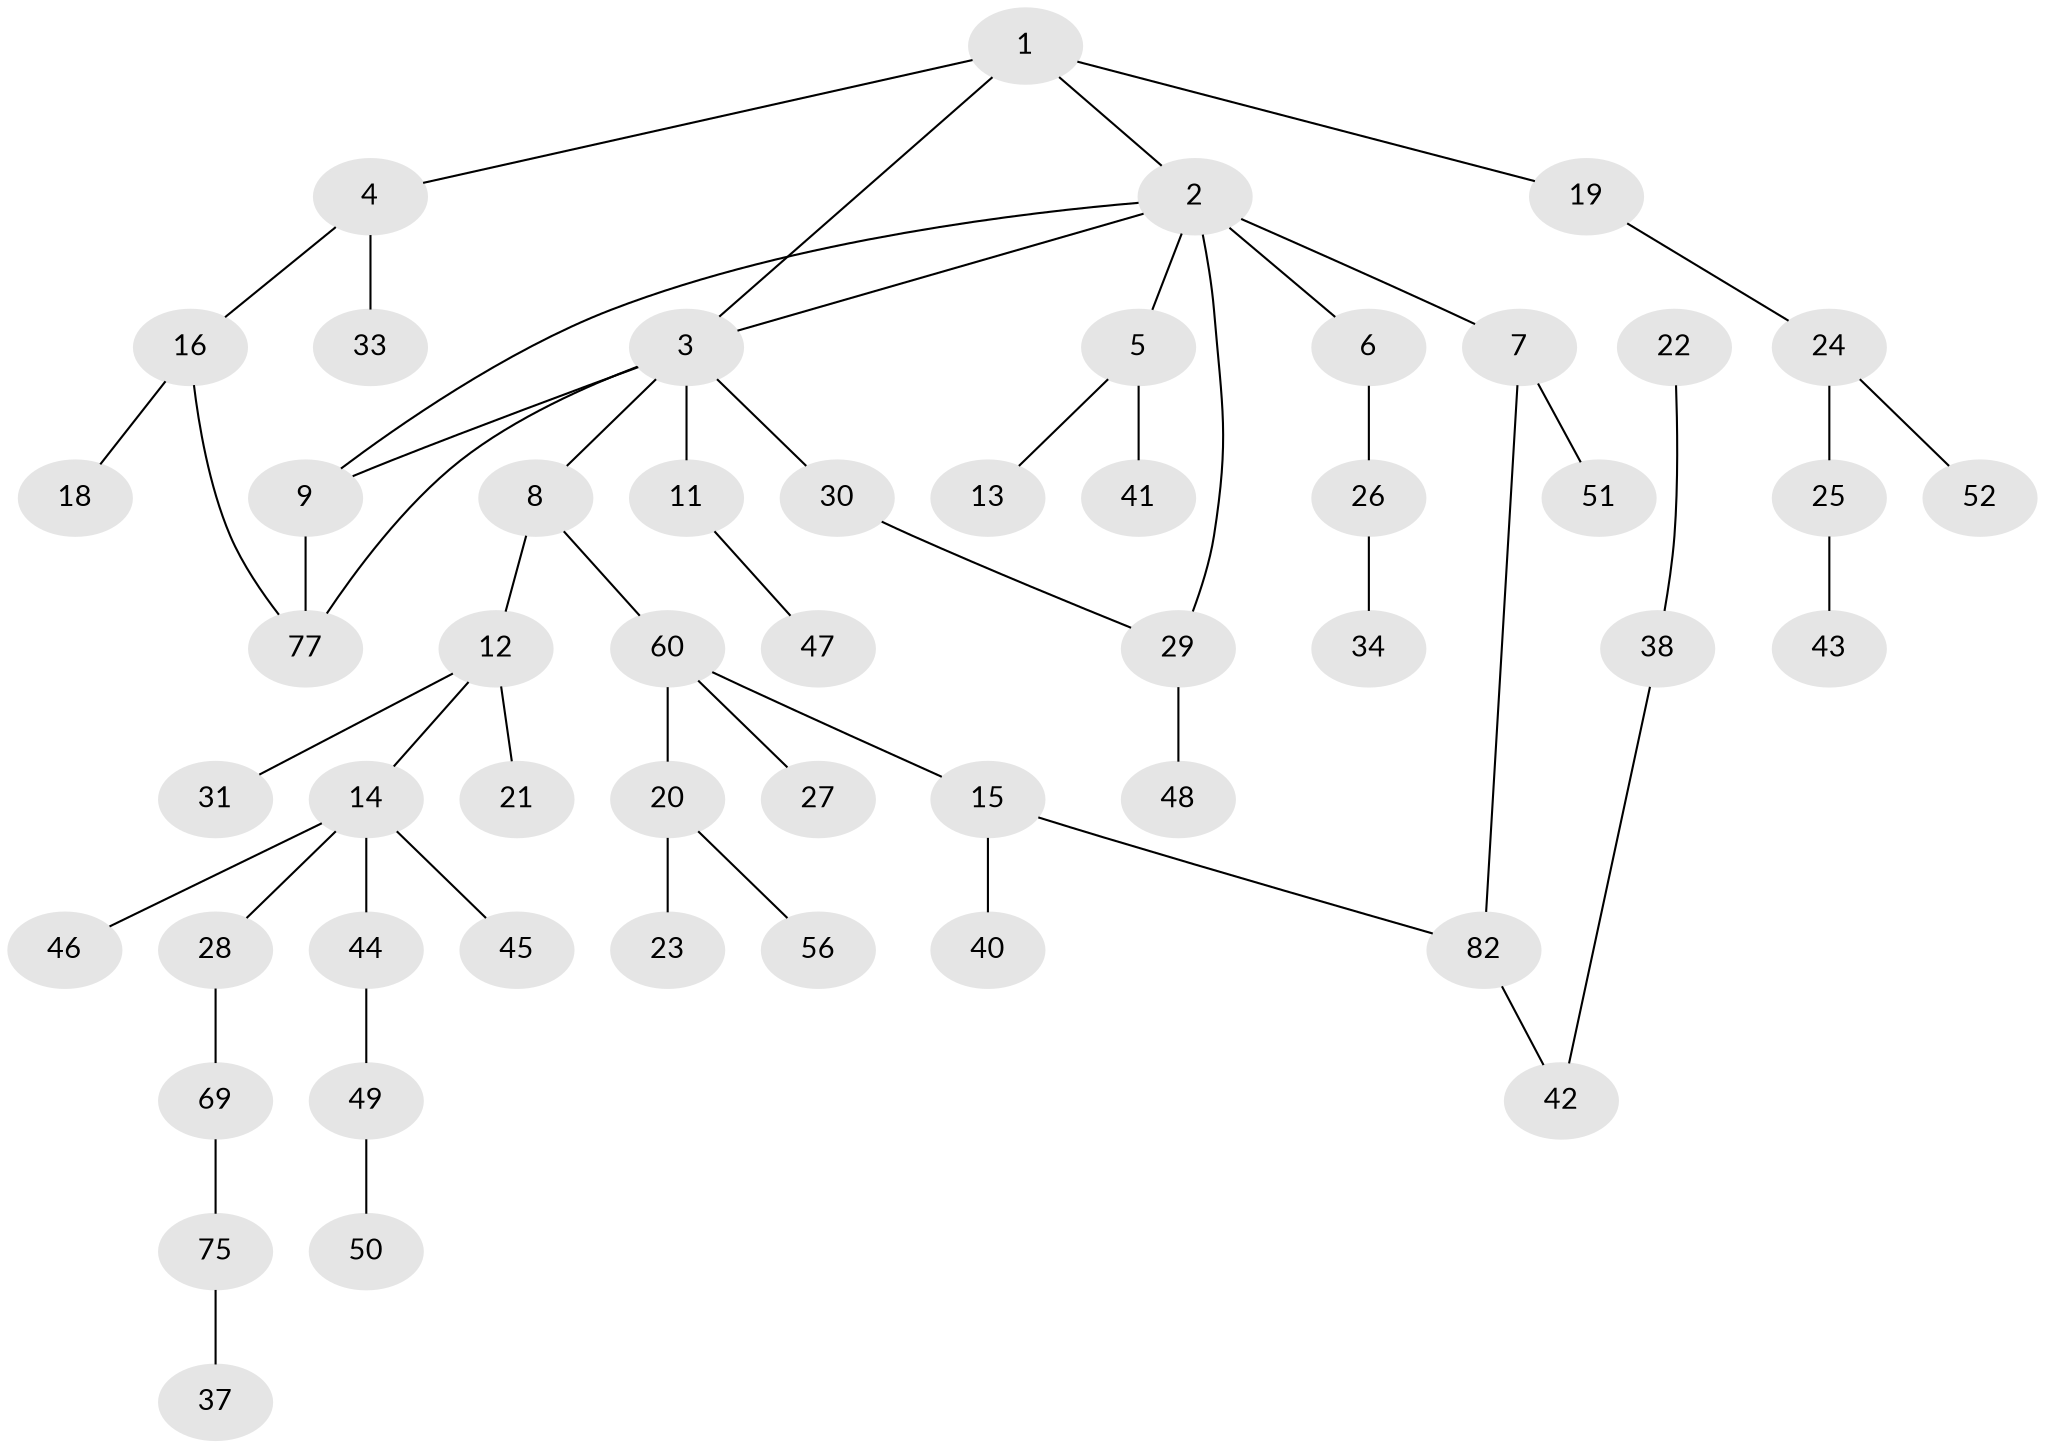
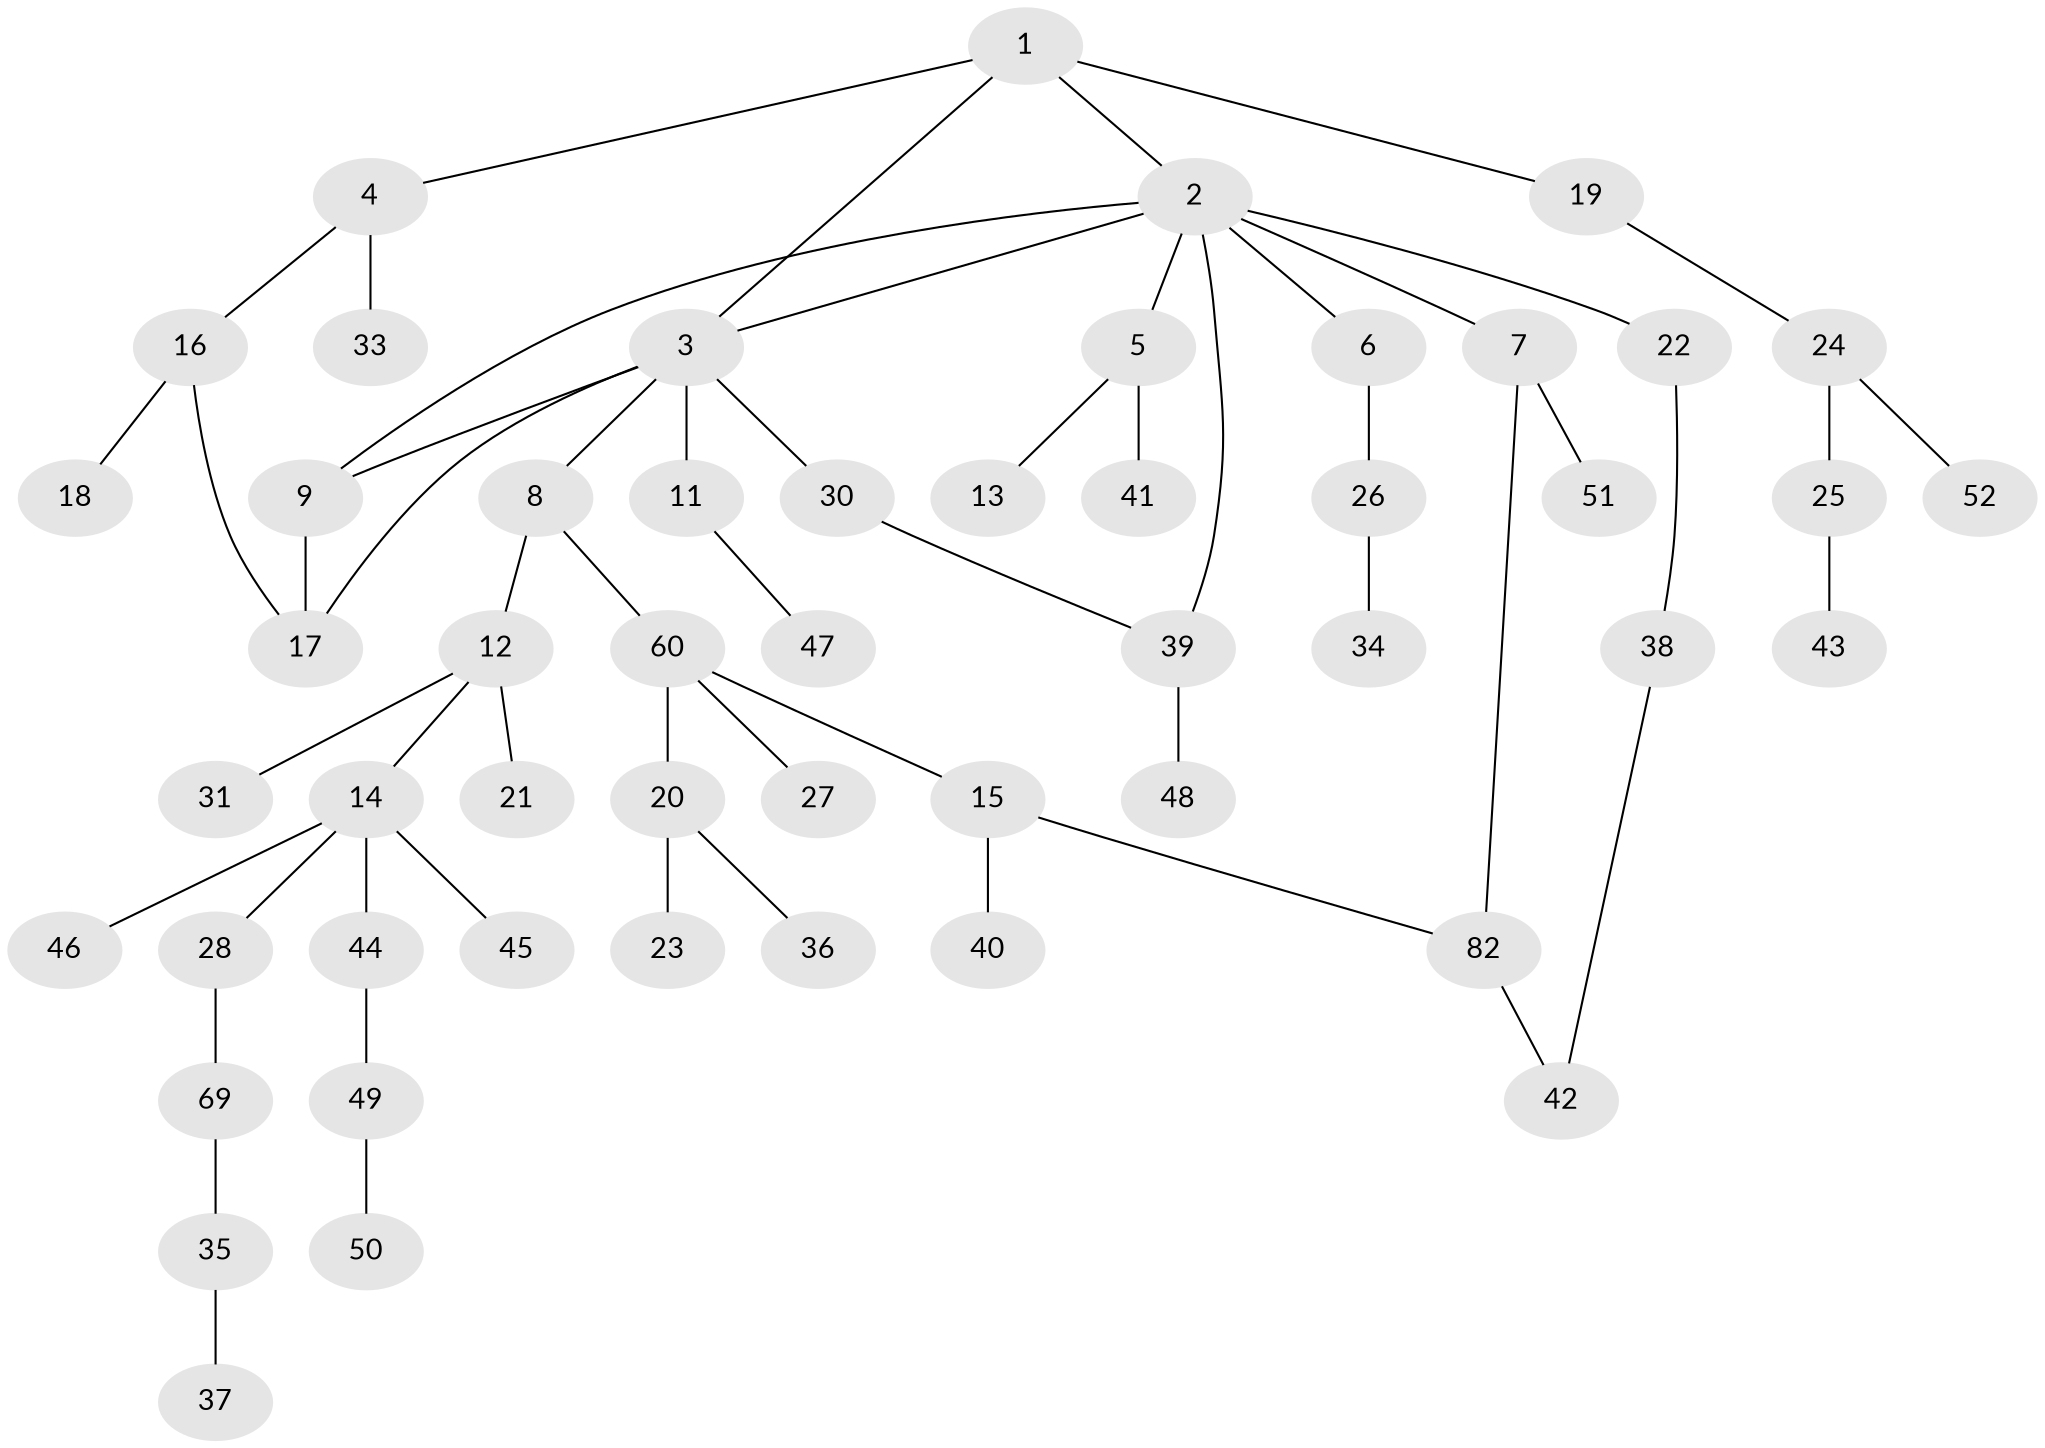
none -> (1441, 261)
(306, 649) -> (306, 649)
(1178, 649) -> (1178, 649)
(818, 950) -> (818, 950)
(216, 1252) -> (216, 1252)
